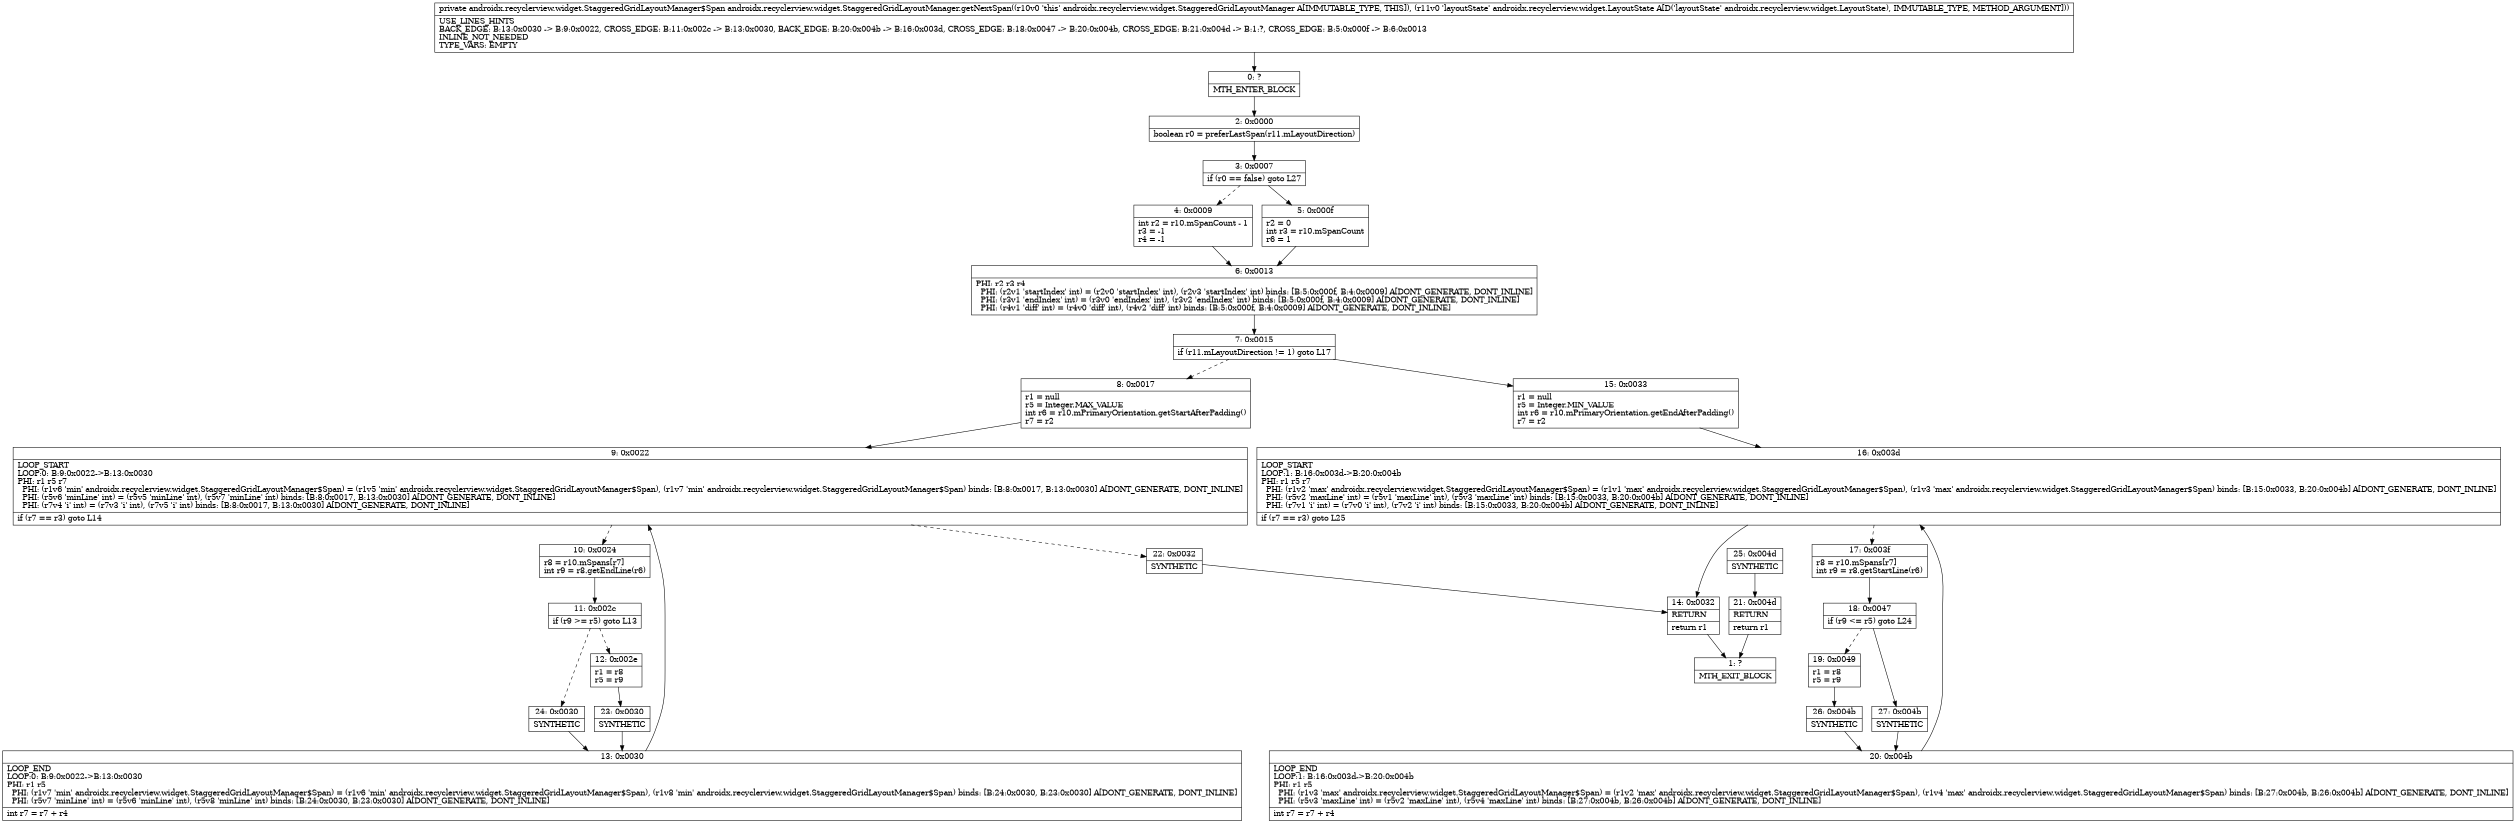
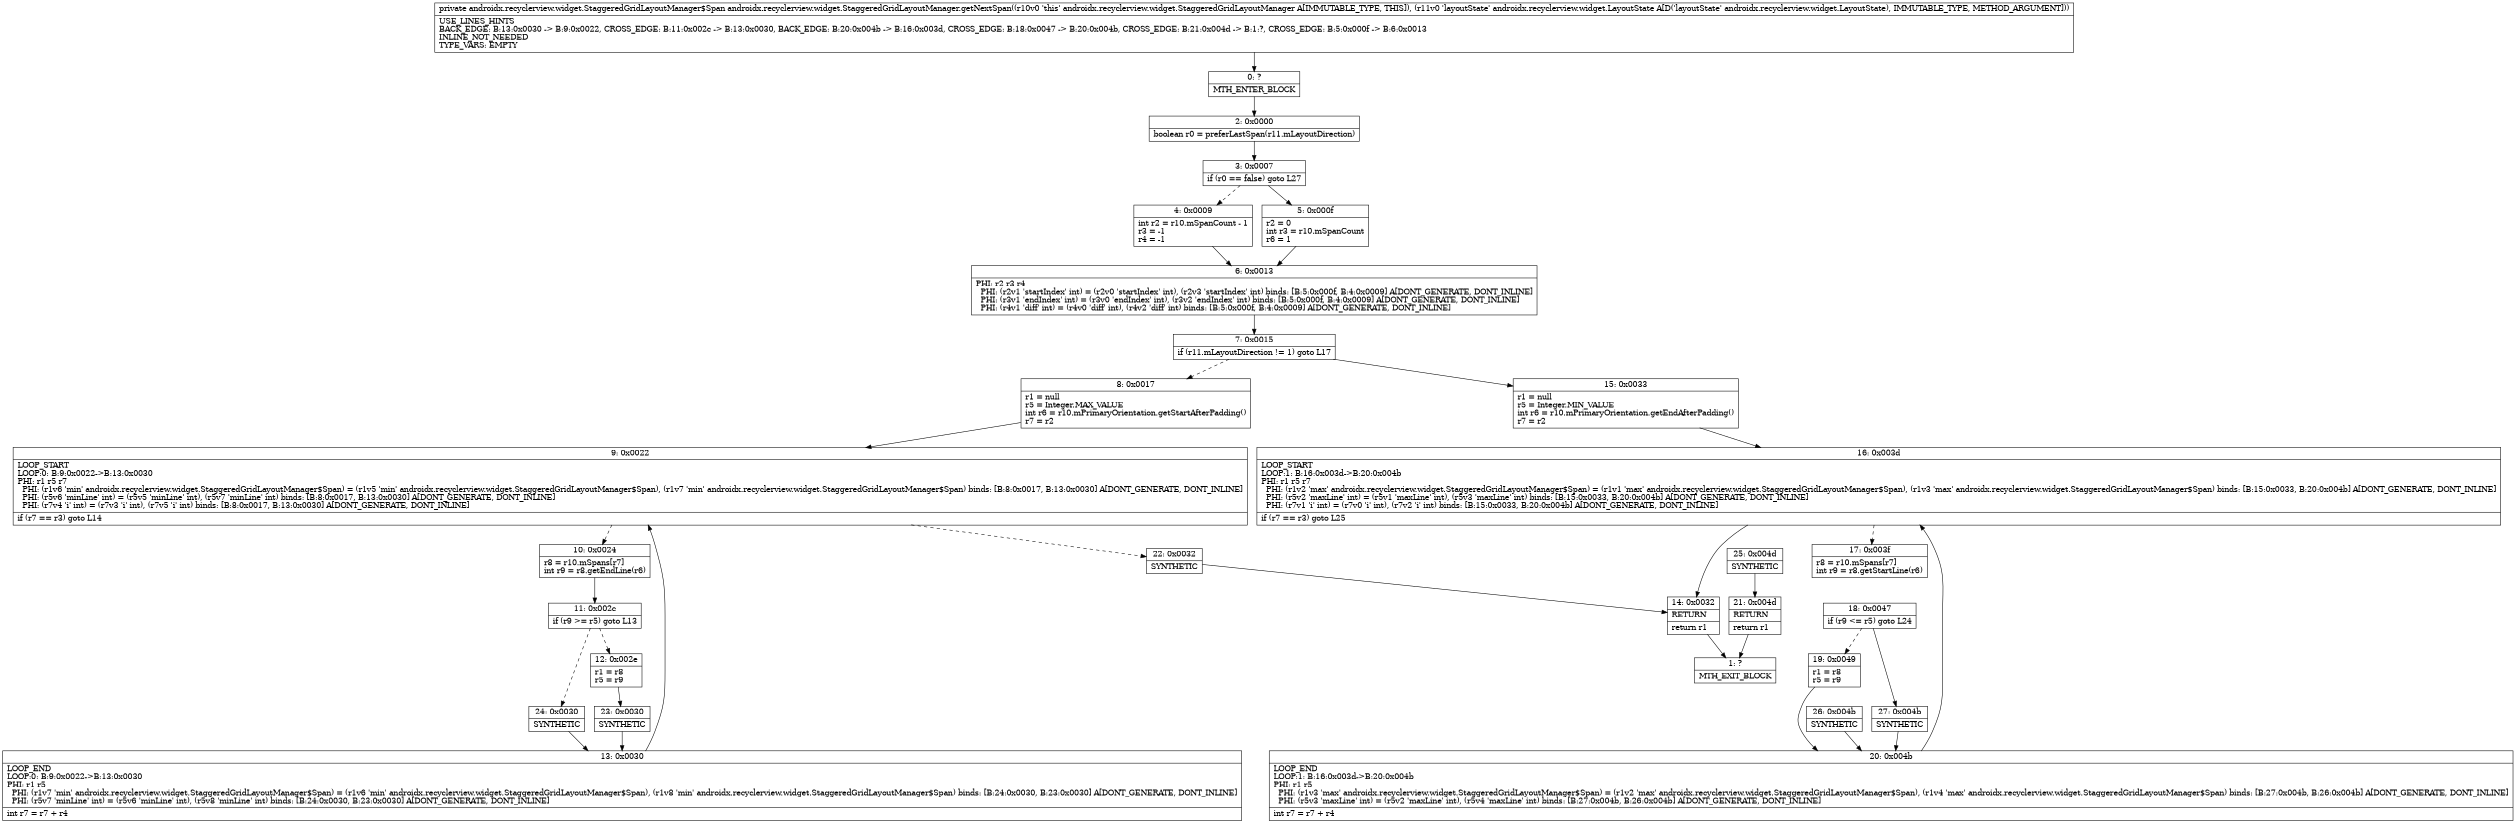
(1870, 588) -> none
(1834, 694) -> (1798, 717)
